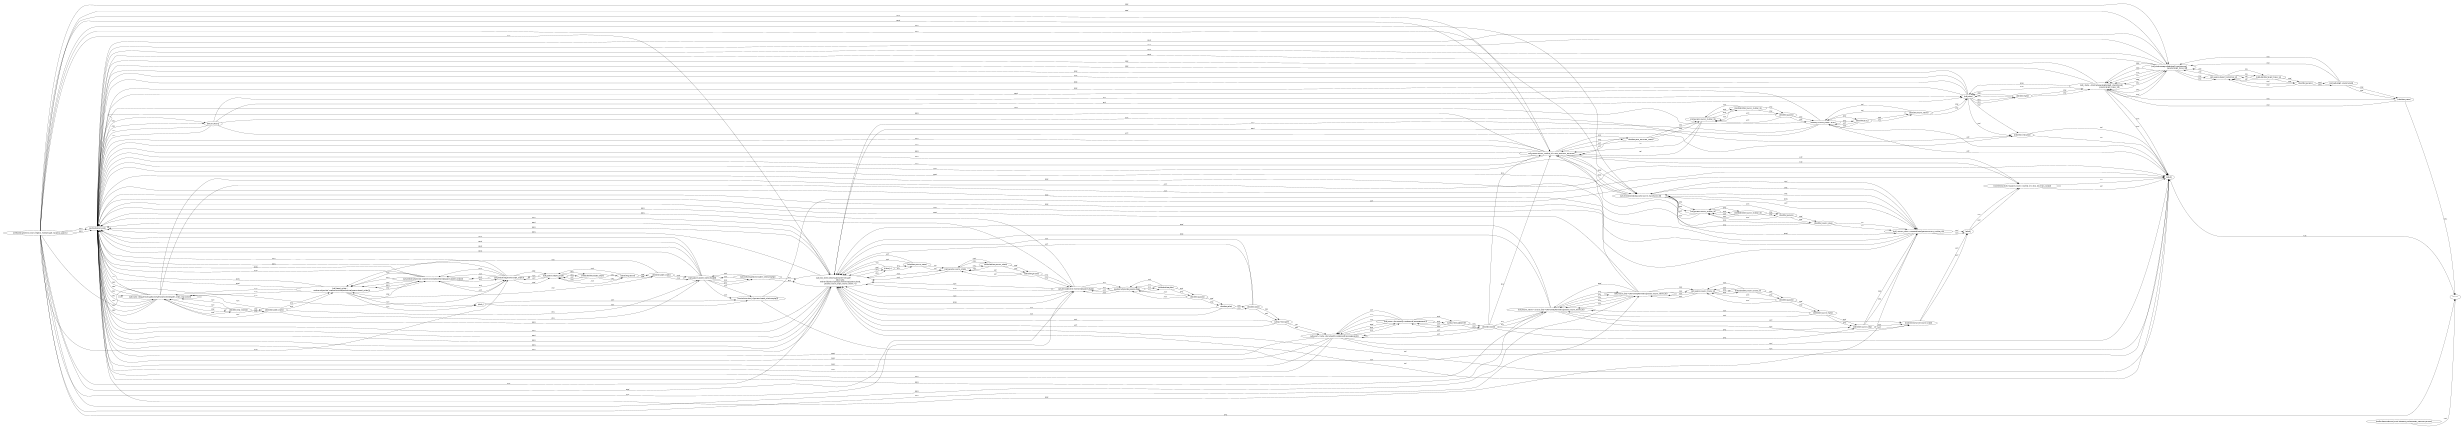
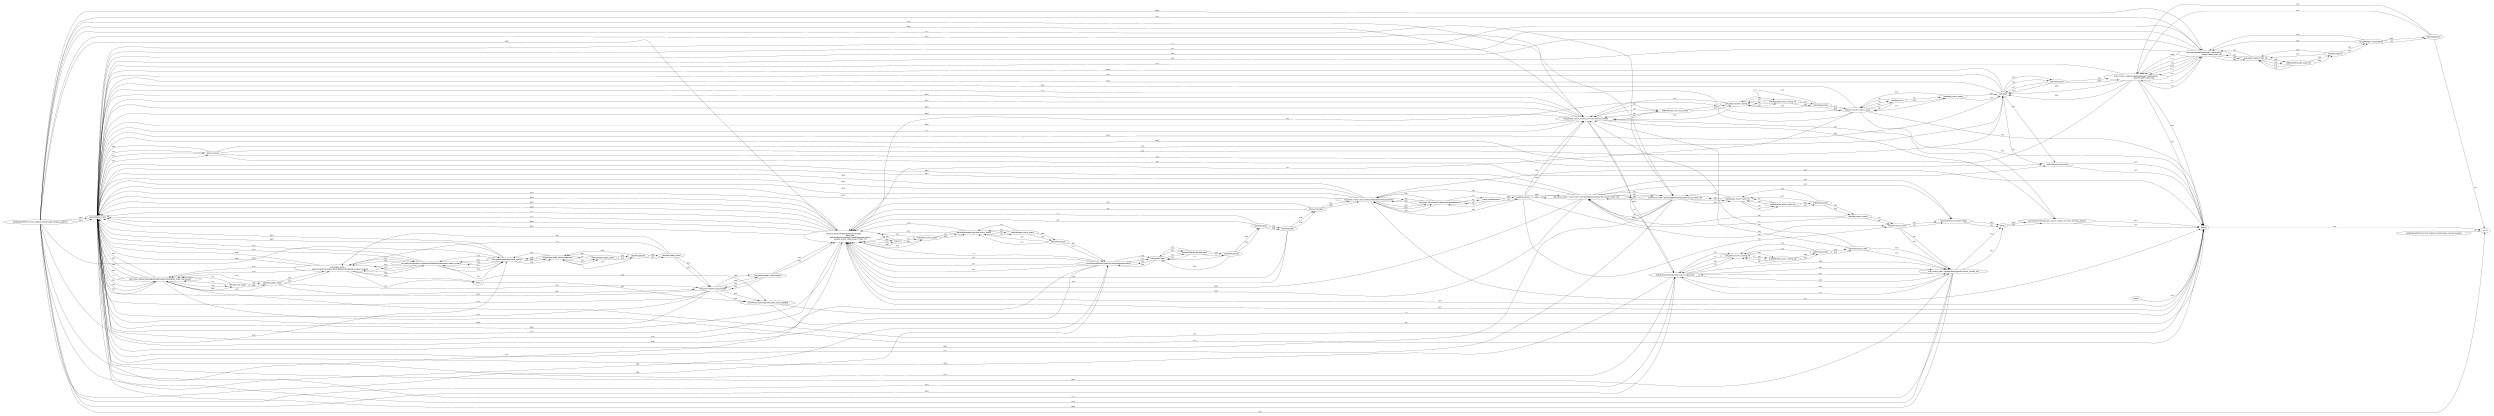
(2223, 77) -> (2256, 58)
(2022, 135) -> (2057, 164)
(1551, 154) -> (1586, 119)
(1640, 196) -> (1675, 275)
(955, 269) -> (974, 233)
(553, 276) -> (557, 258)
(758, 277) -> (768, 276)
(1166, 288) -> (1195, 253)
(1076, 289) -> (1108, 264)
(1127, 289) -> (1158, 259)
none -> (2136, 299)
(238, 310) -> (237, 285)
